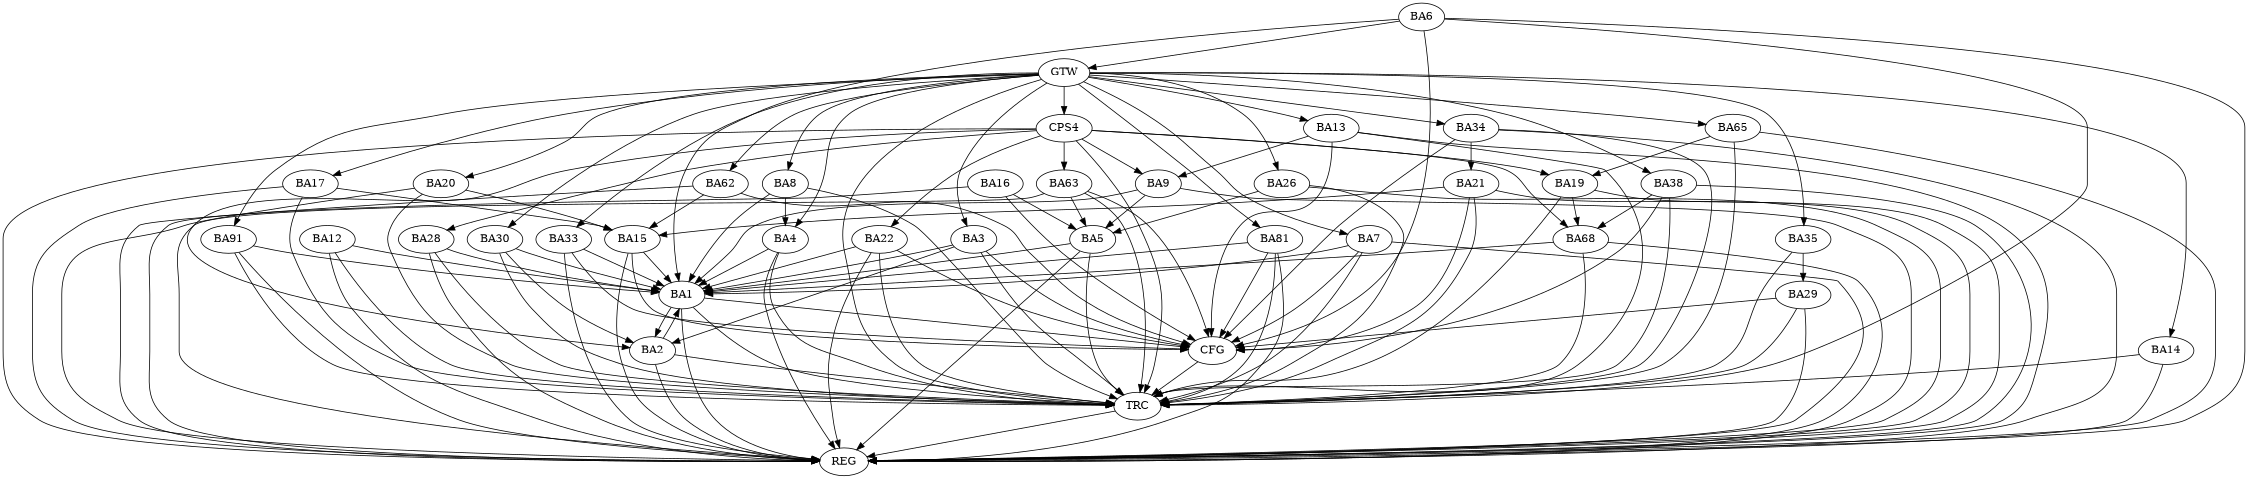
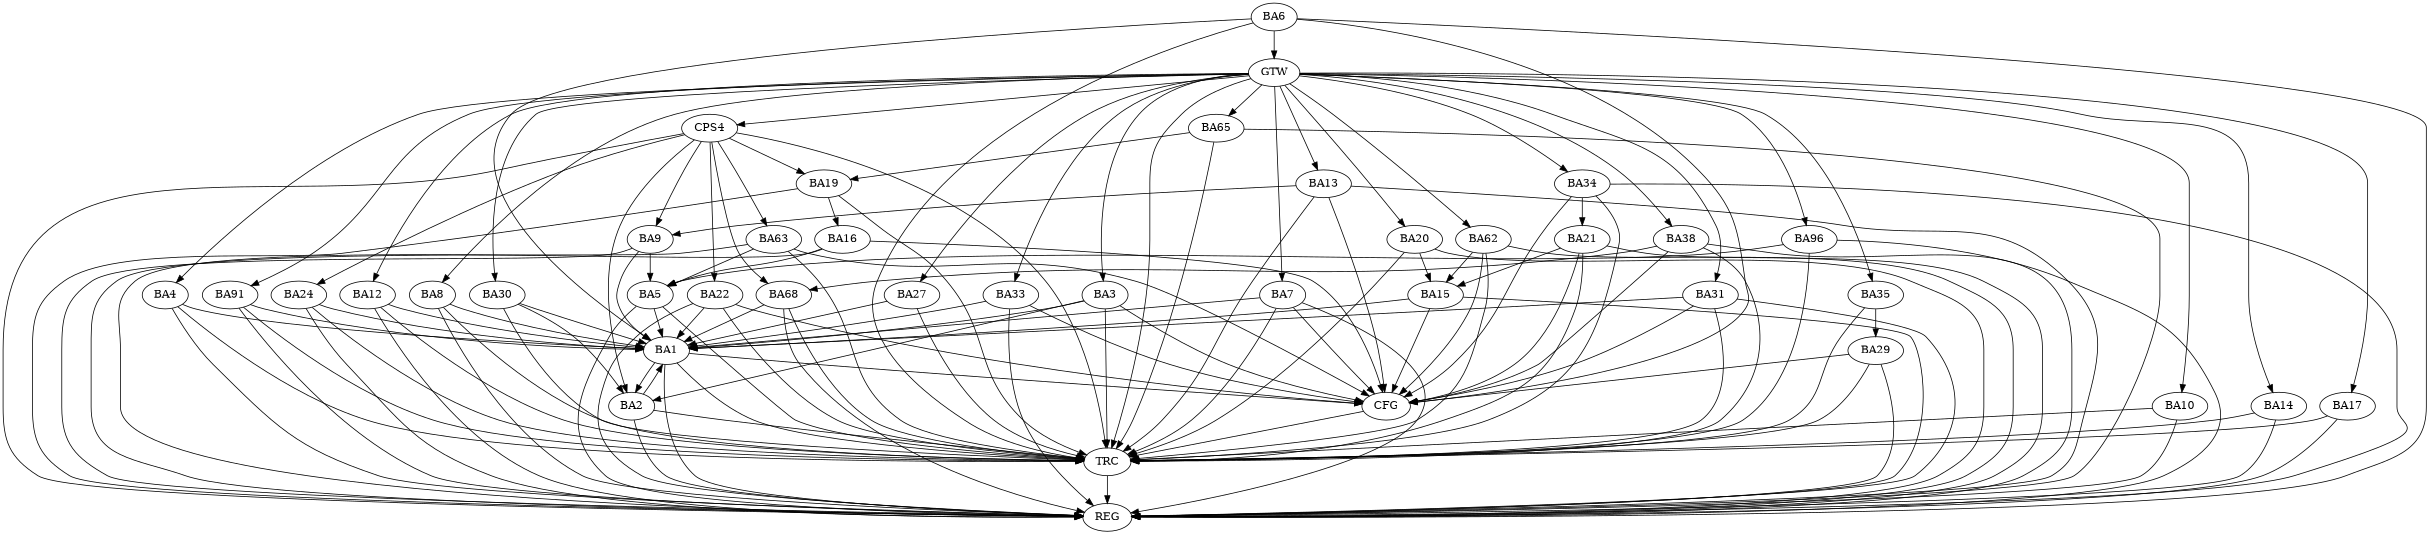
none -> (536, 108)
(1282, 184) -> (1809, 239)
(785, 208) -> (609, 483)
(1575, 210) -> (832, 208)
(531, 216) -> none
(426, 239) -> (299, 295)
(1275, 239) -> (1710, 295)
none -> (912, 295)
none -> (2180, 406)
none -> (1373, 432)
